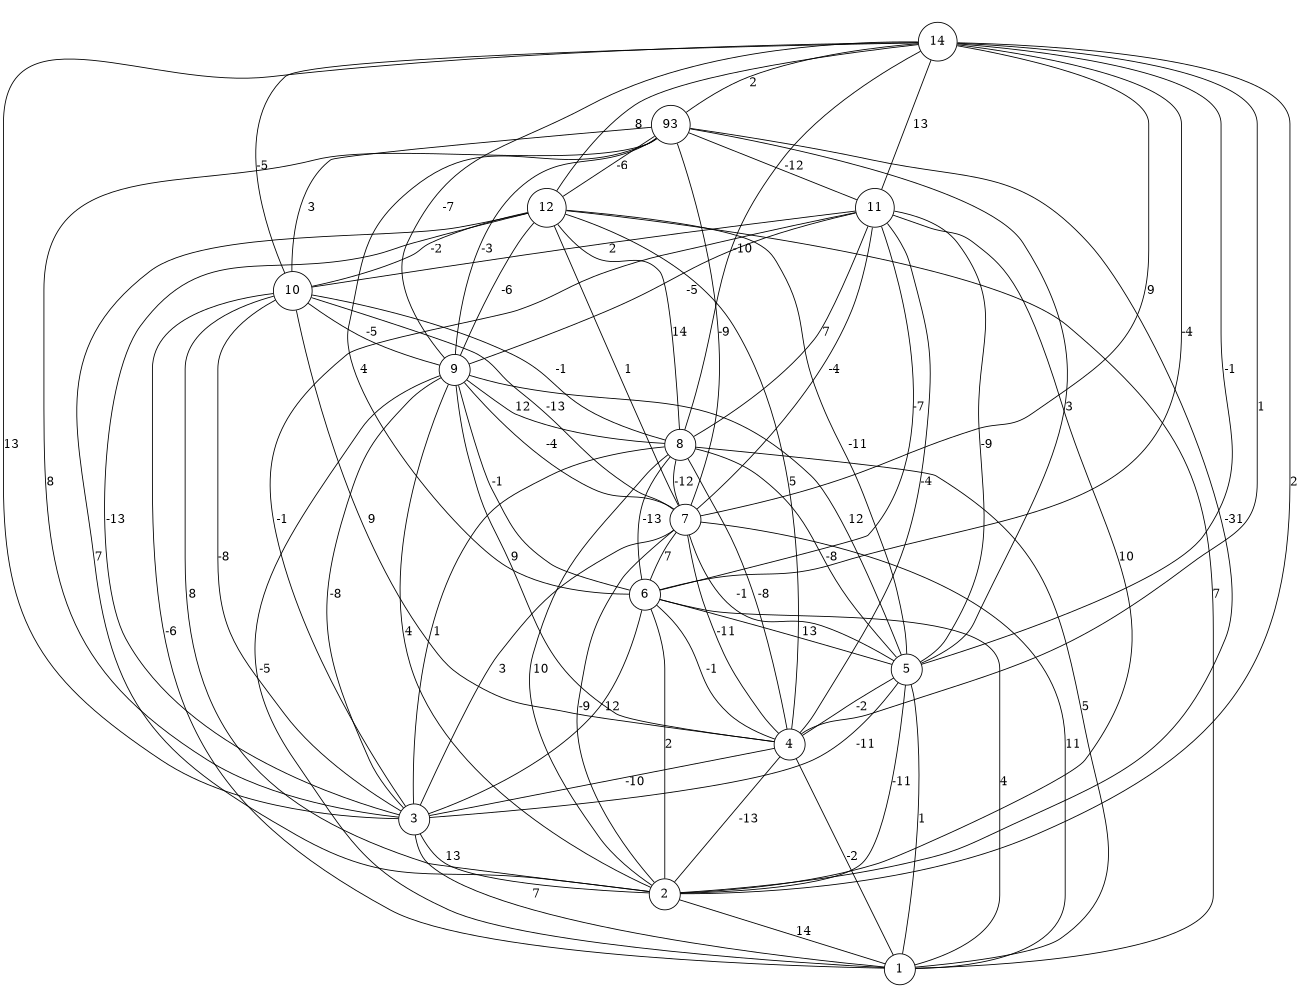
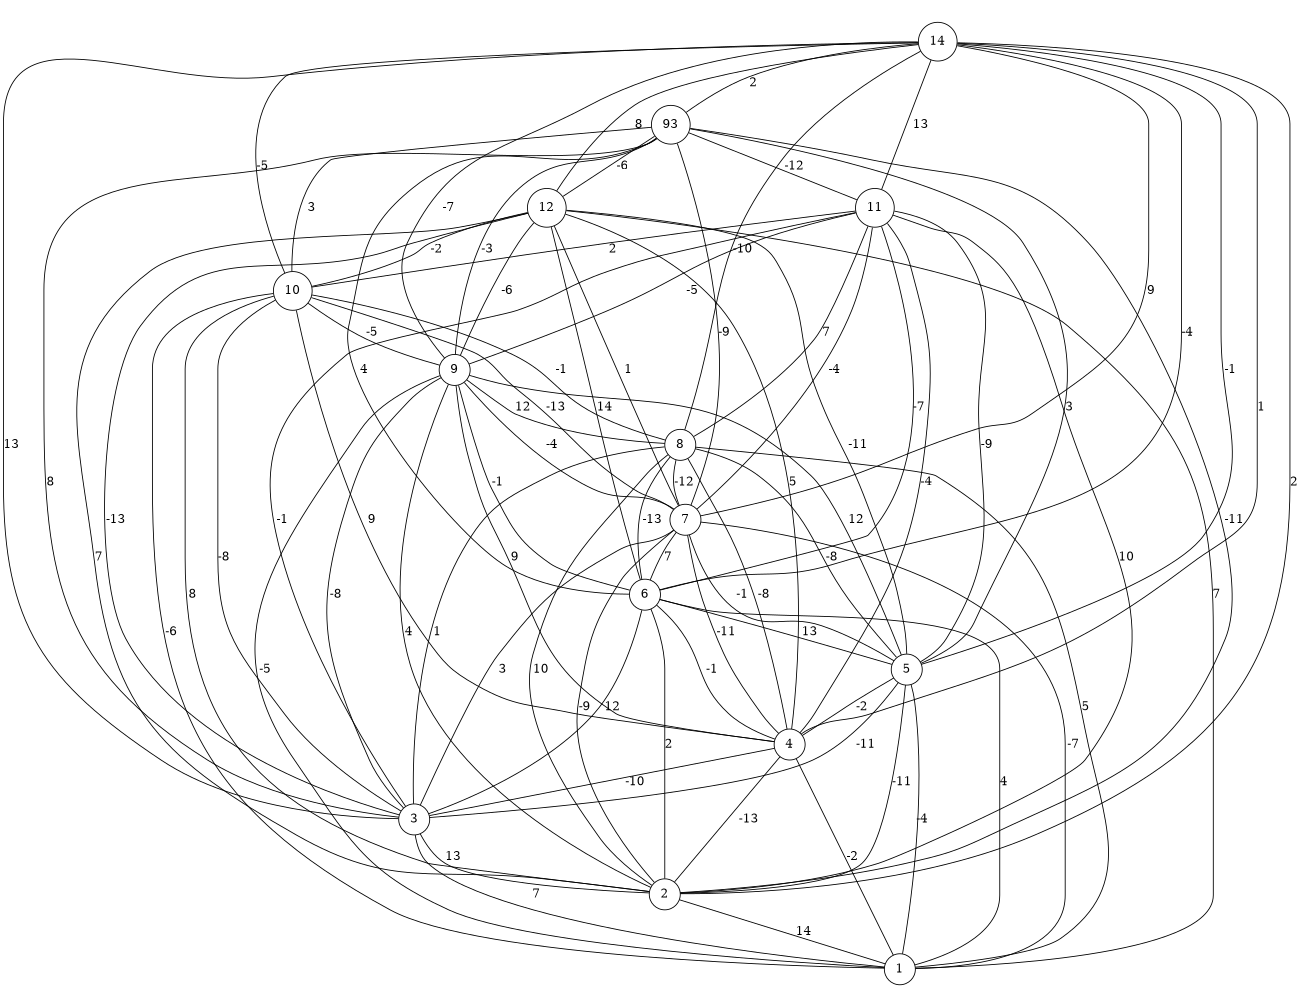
(666, 291) -> (594, 404)
(1234, 520) -> (1234, 520)
(1073, 745) -> (1073, 745)
(922, 819) -> (922, 819)
